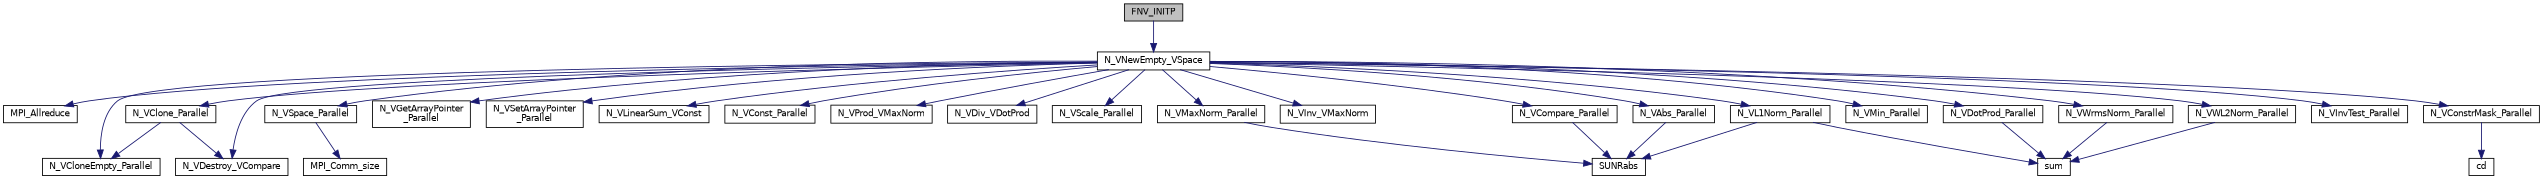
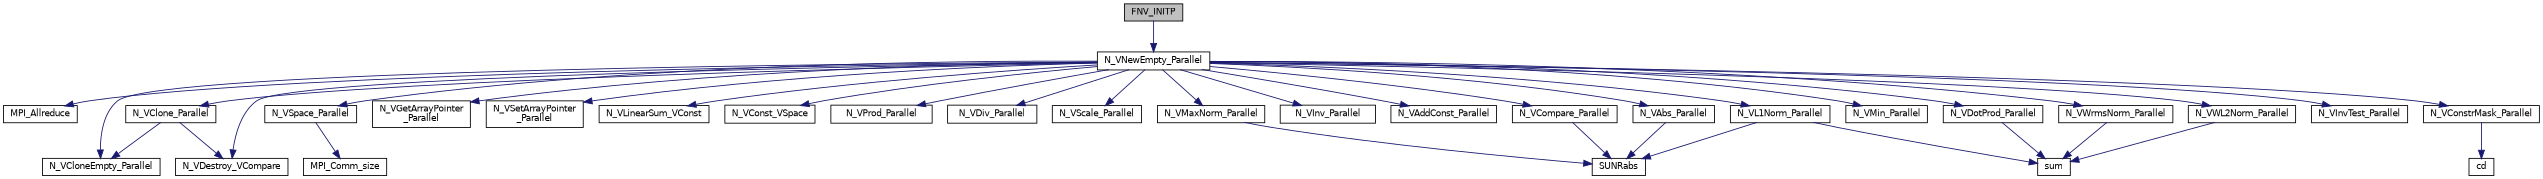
(1154, 61) -> (1154, 61)
(770, 114) -> (770, 114)
(882, 114) -> (882, 114)
(992, 114) -> (992, 114)
(1328, 114) -> (1328, 114)
none -> (1444, 114)
